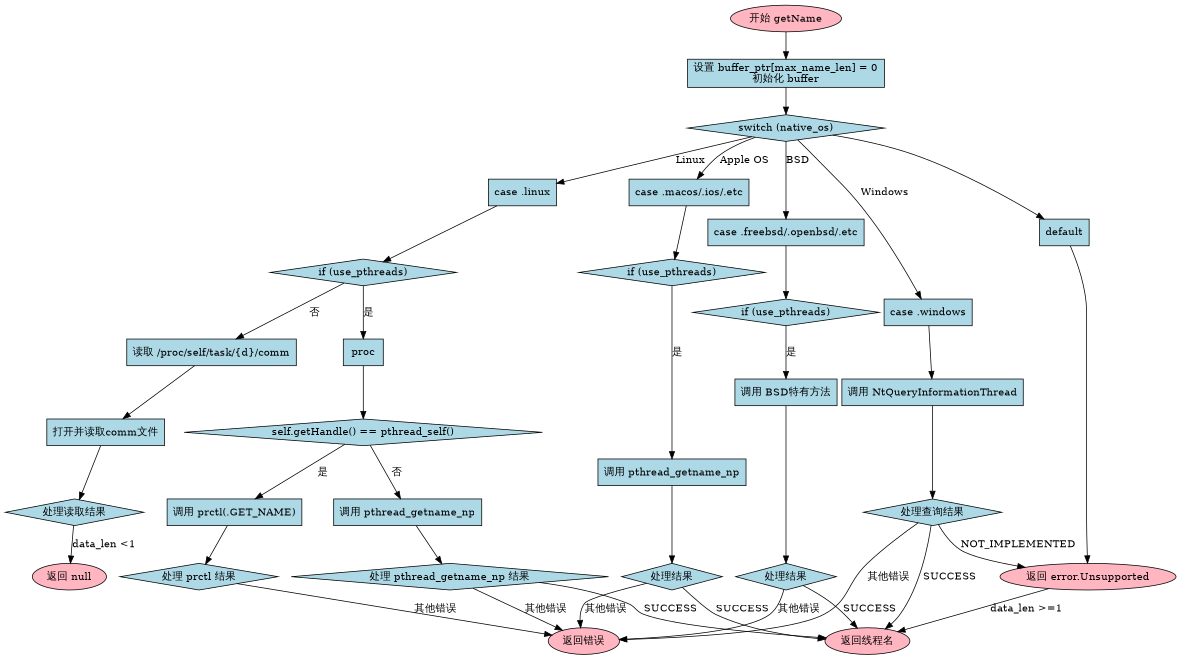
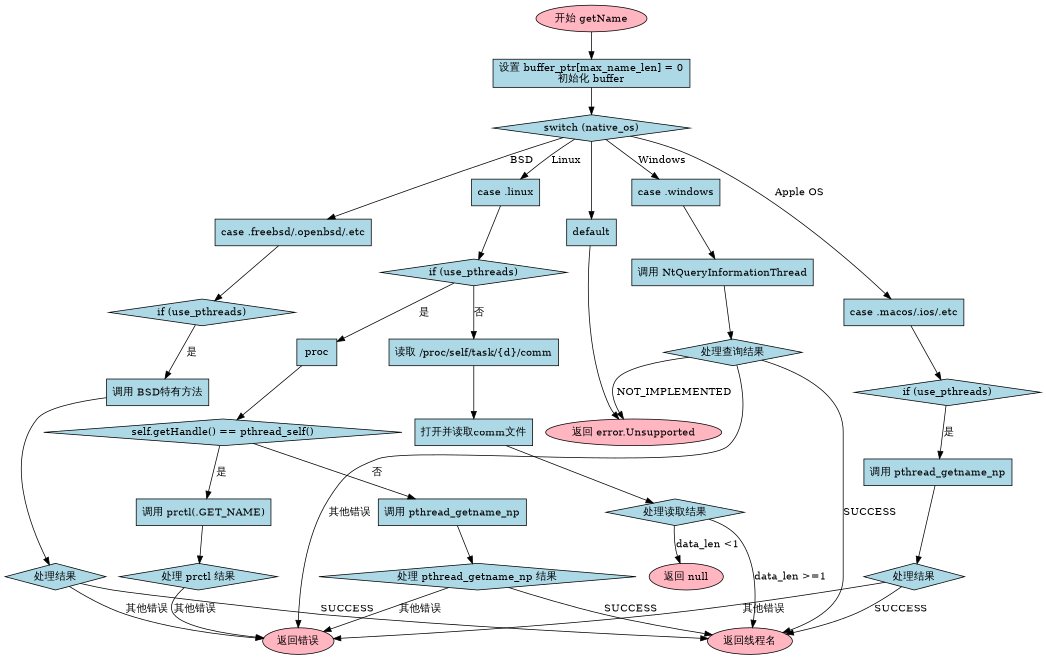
(977, 609) -> (750, 560)
